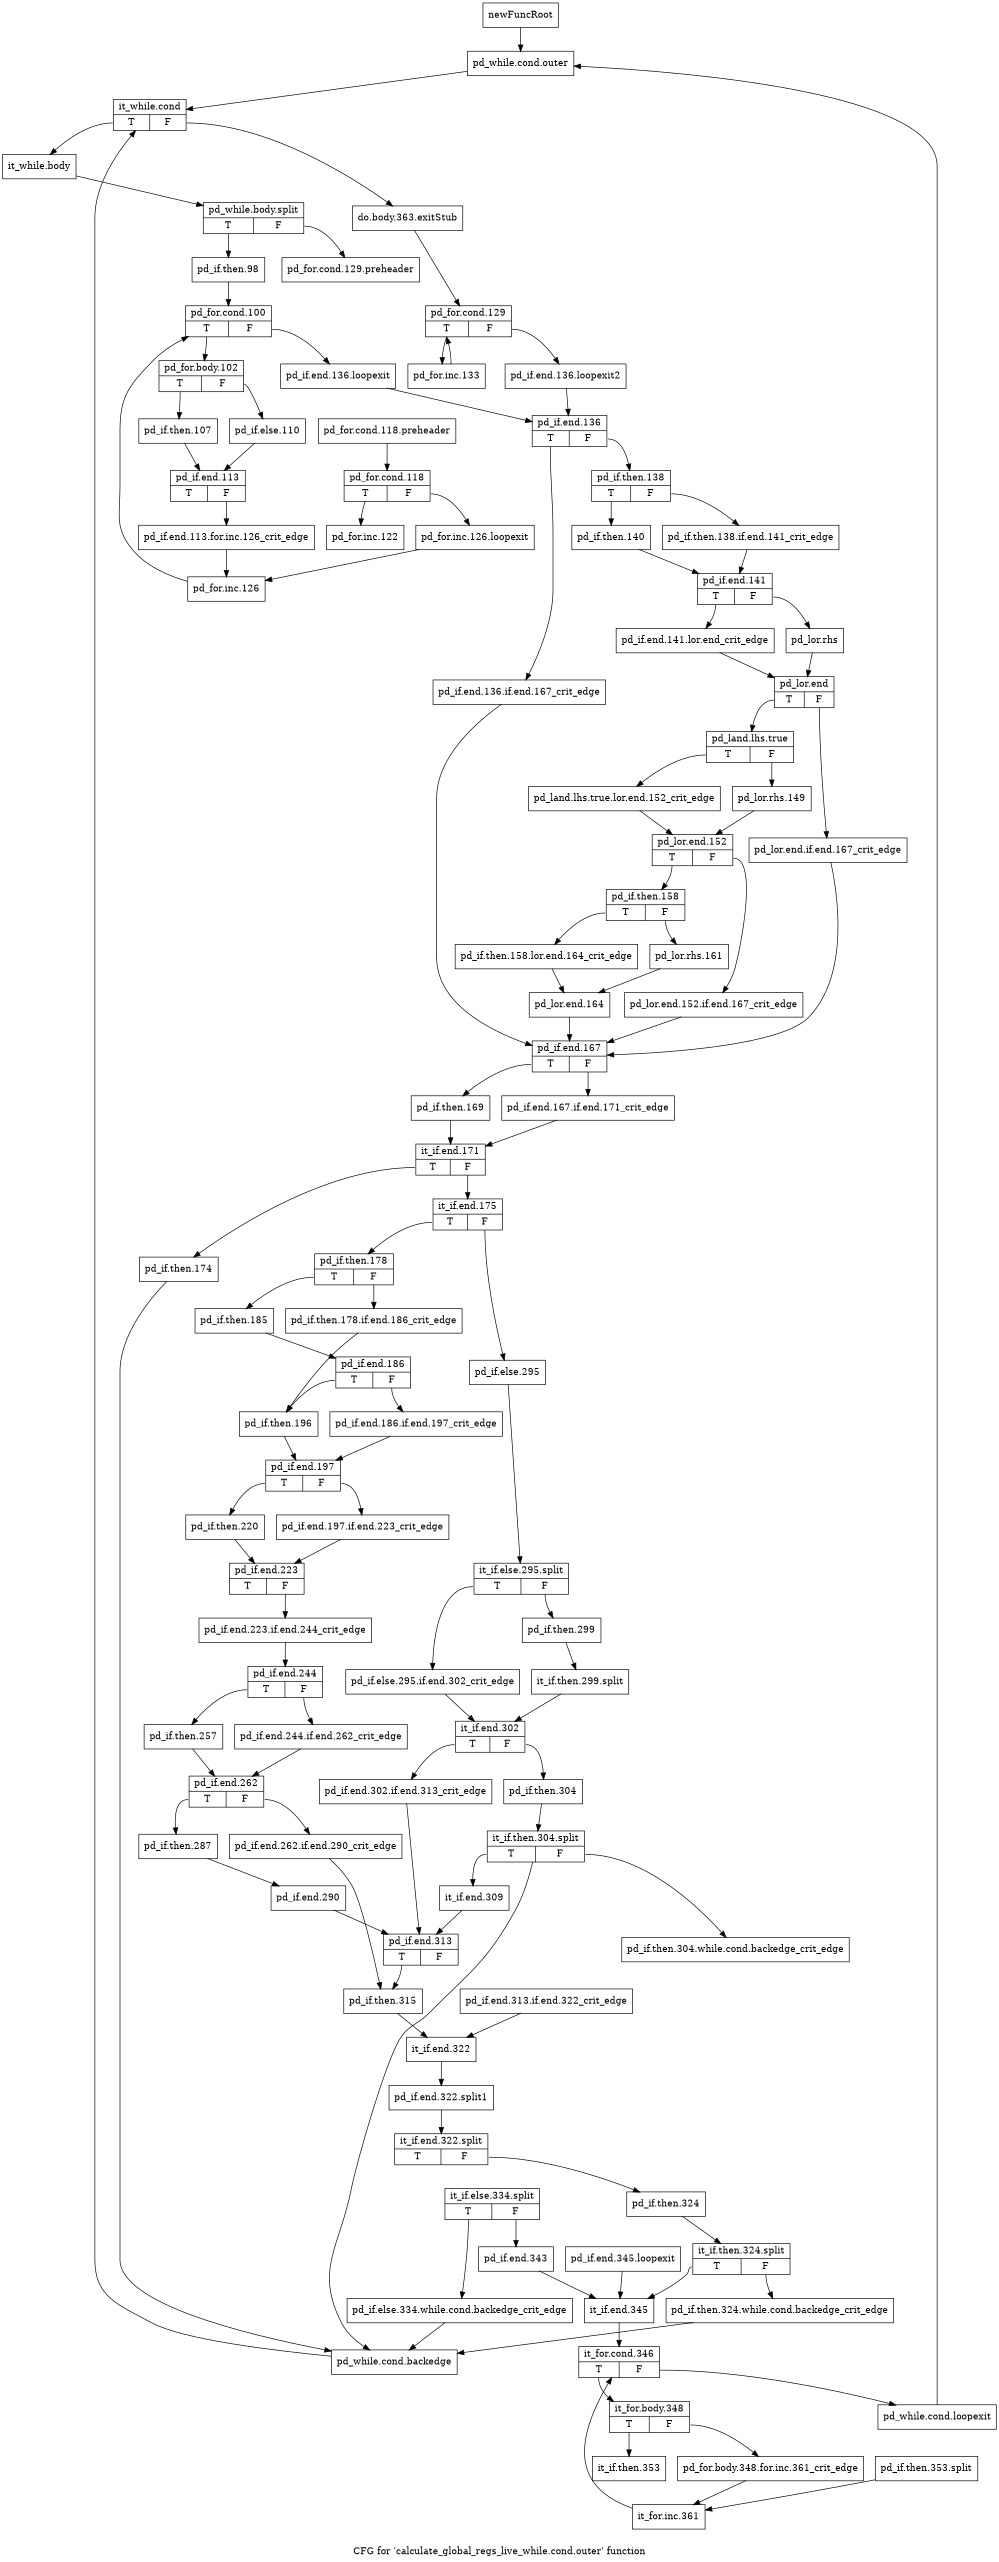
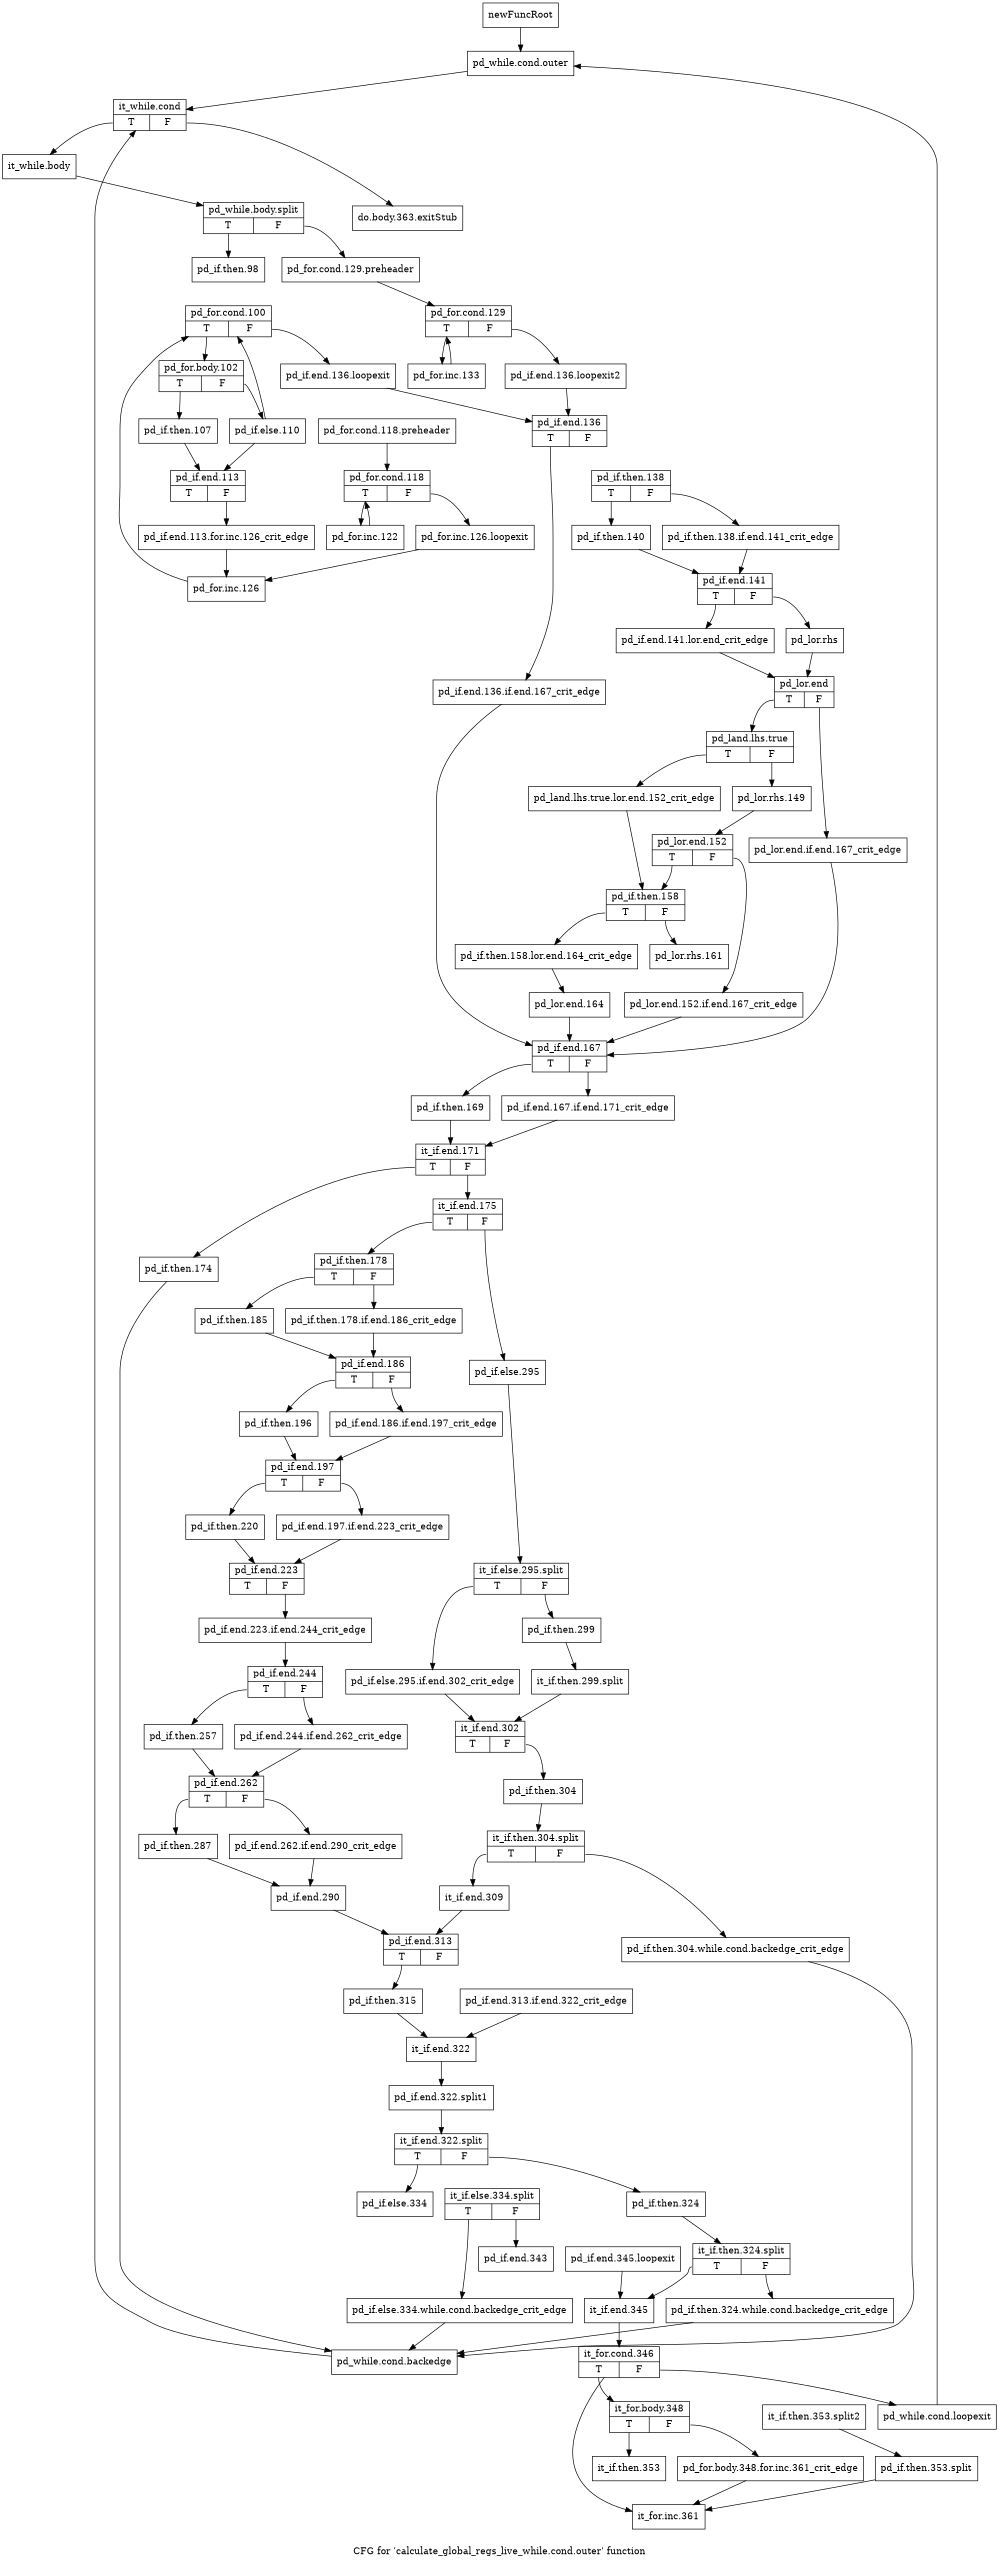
(435, 265) -> (403, 293)
(228, 291) -> (256, 380)
(622, 448) -> none
none -> (369, 517)
(654, 821) -> (634, 847)
(633, 979) -> none
(321, 1367) -> (374, 1342)
(406, 1792) -> none
(363, 1916) -> (313, 1869)
(380, 2087) -> (893, 2325)
none -> (395, 2204)
(565, 2283) -> none
none -> (814, 2417)
(585, 2455) -> (573, 2453)
